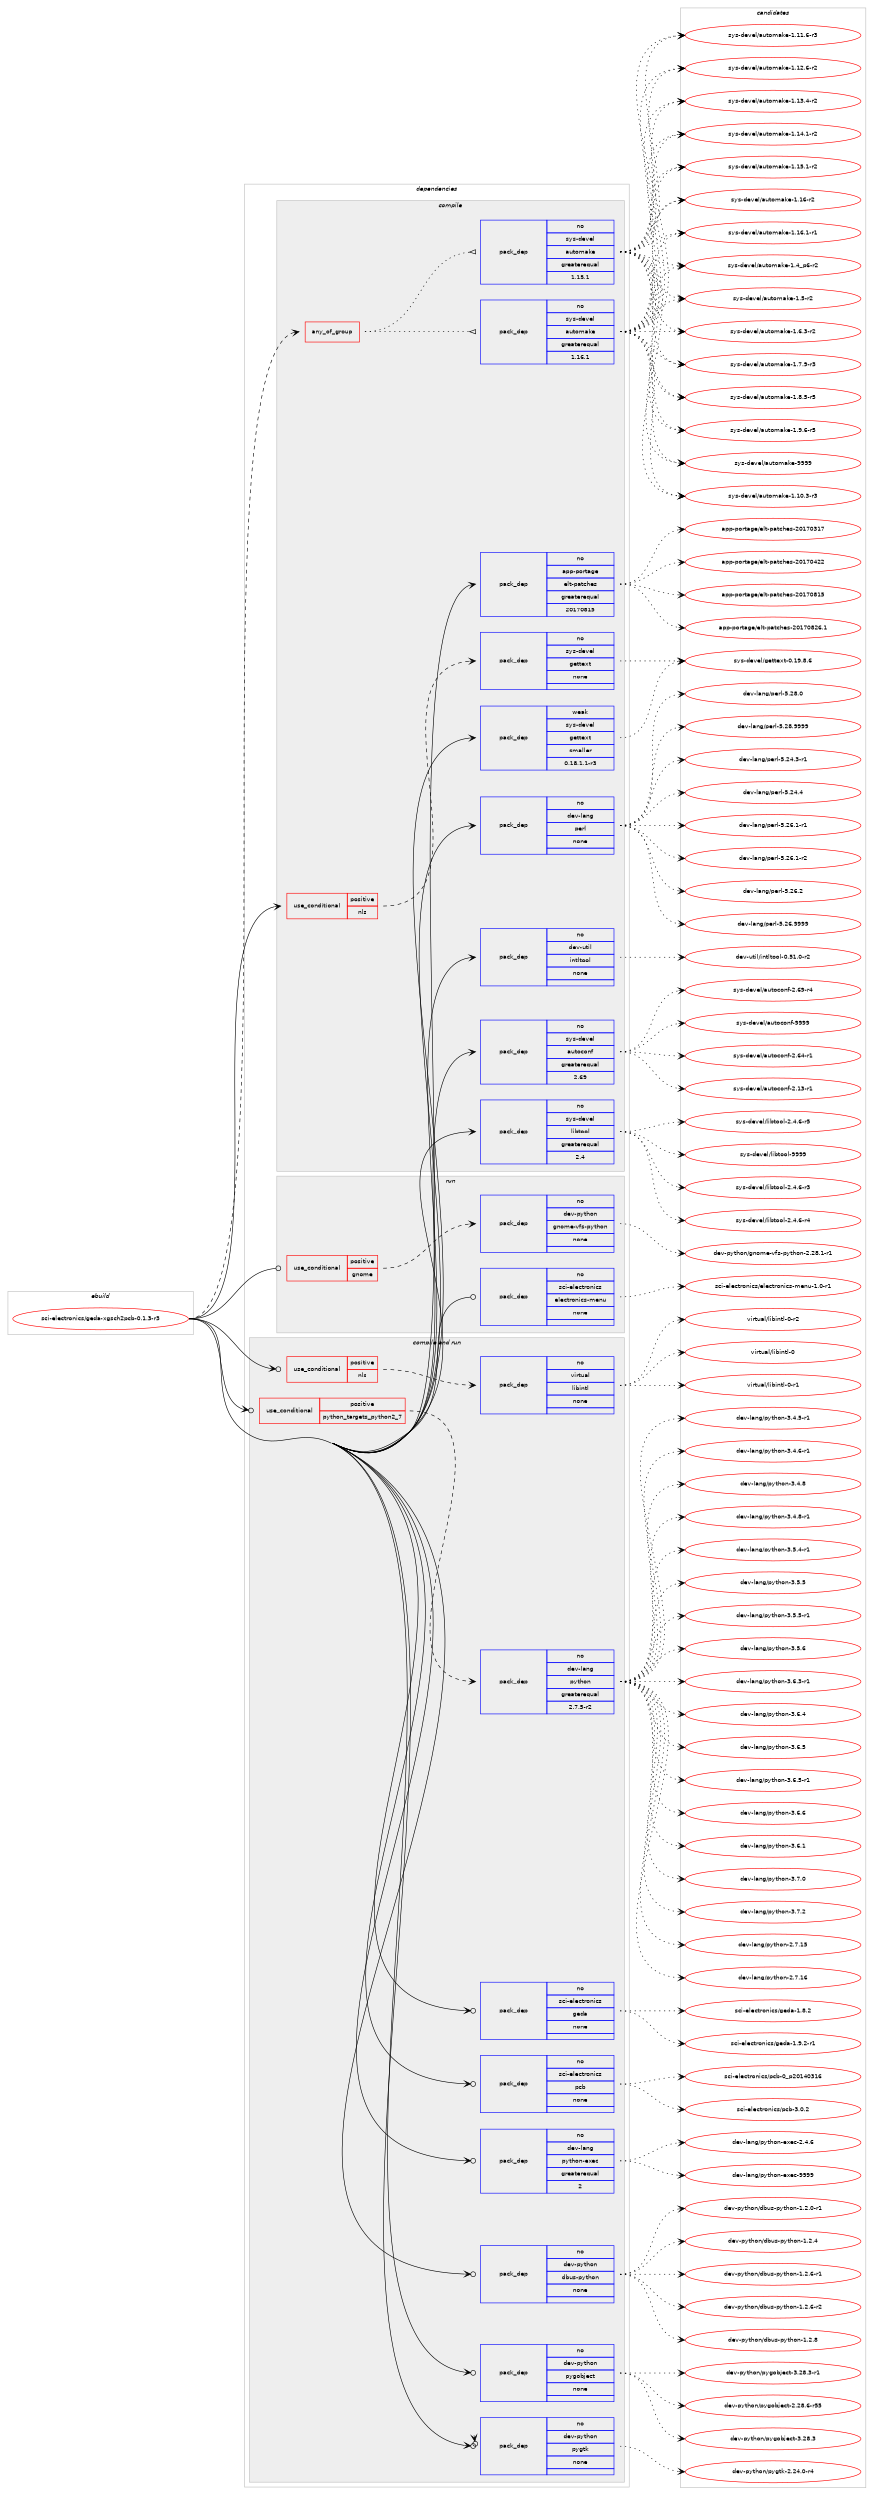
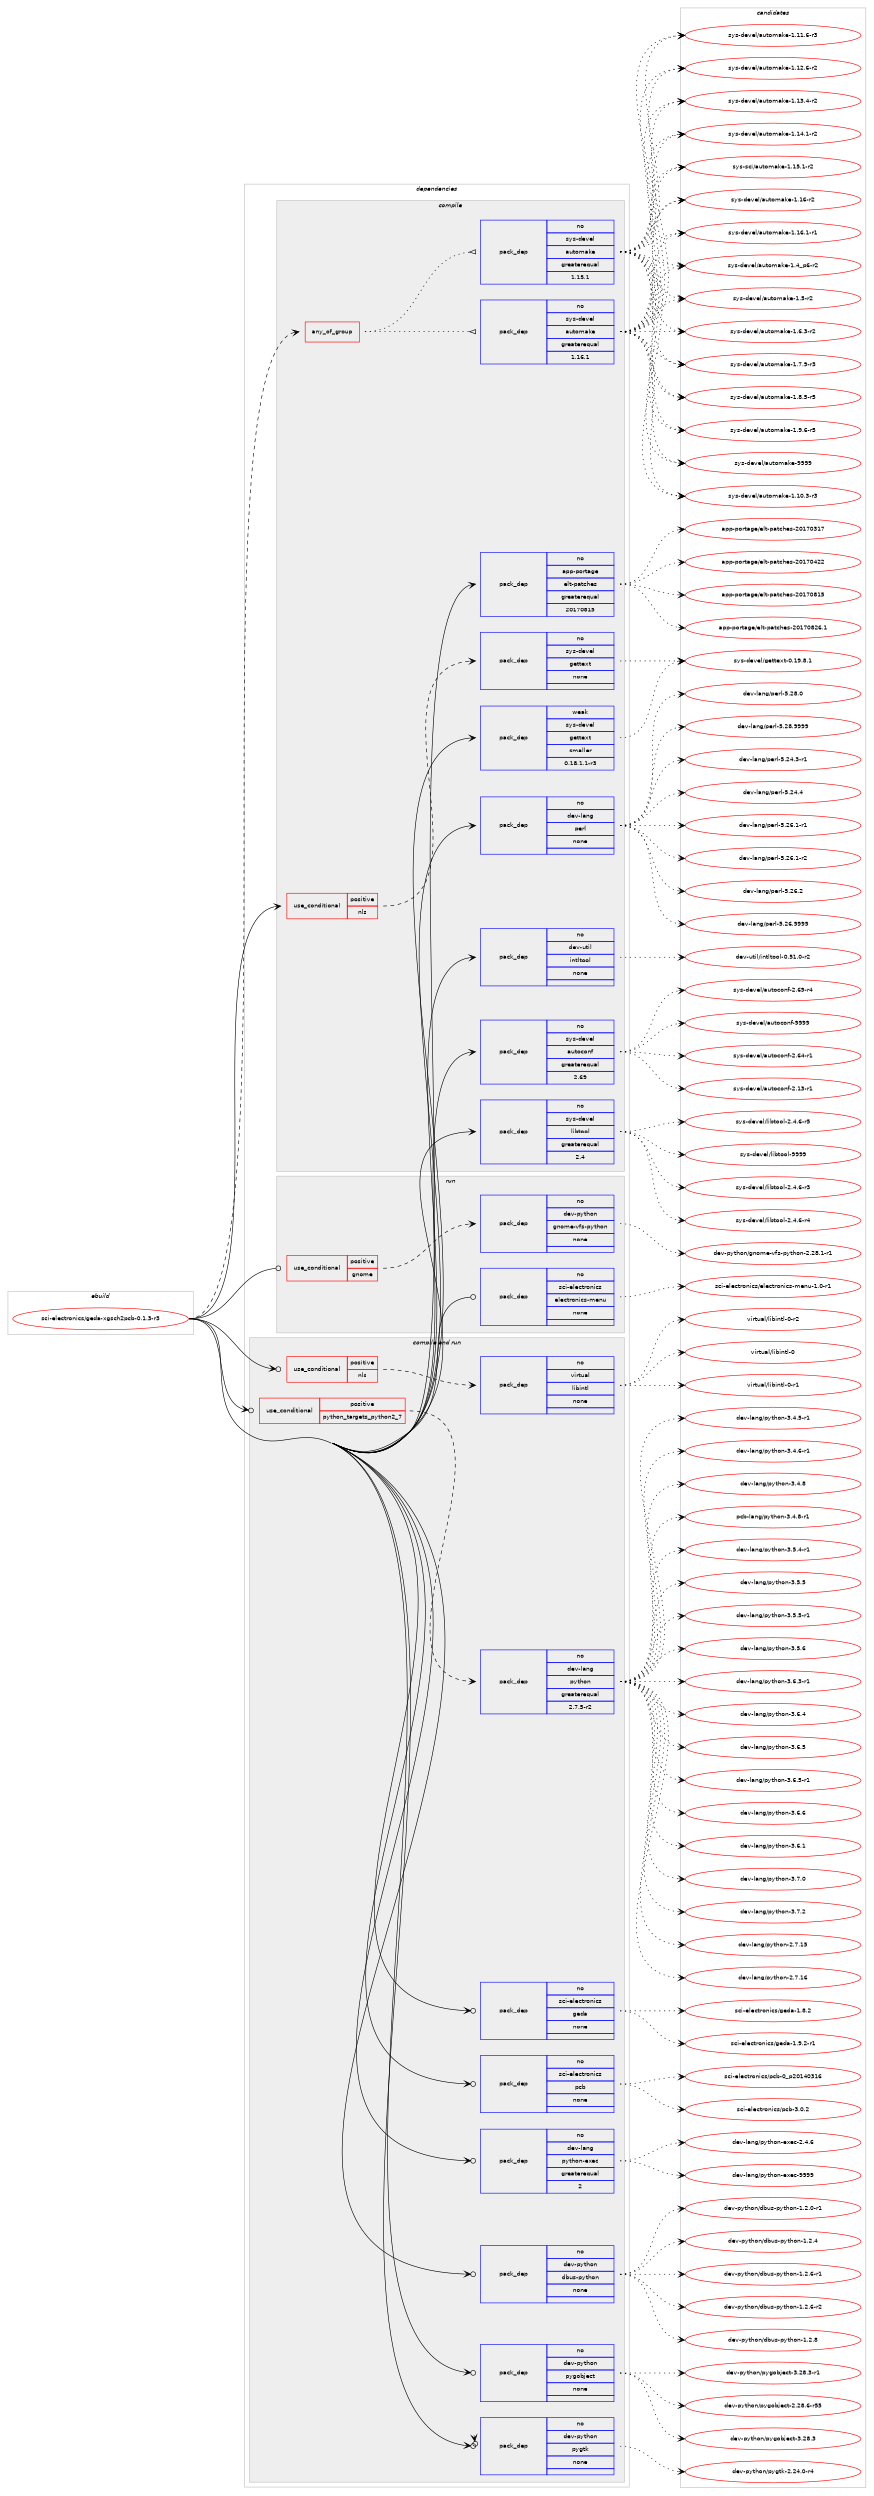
(773, 167) -> (773, 167)
(773, 661) -> (773, 661)
(773, 1517) -> (773, 1517)
